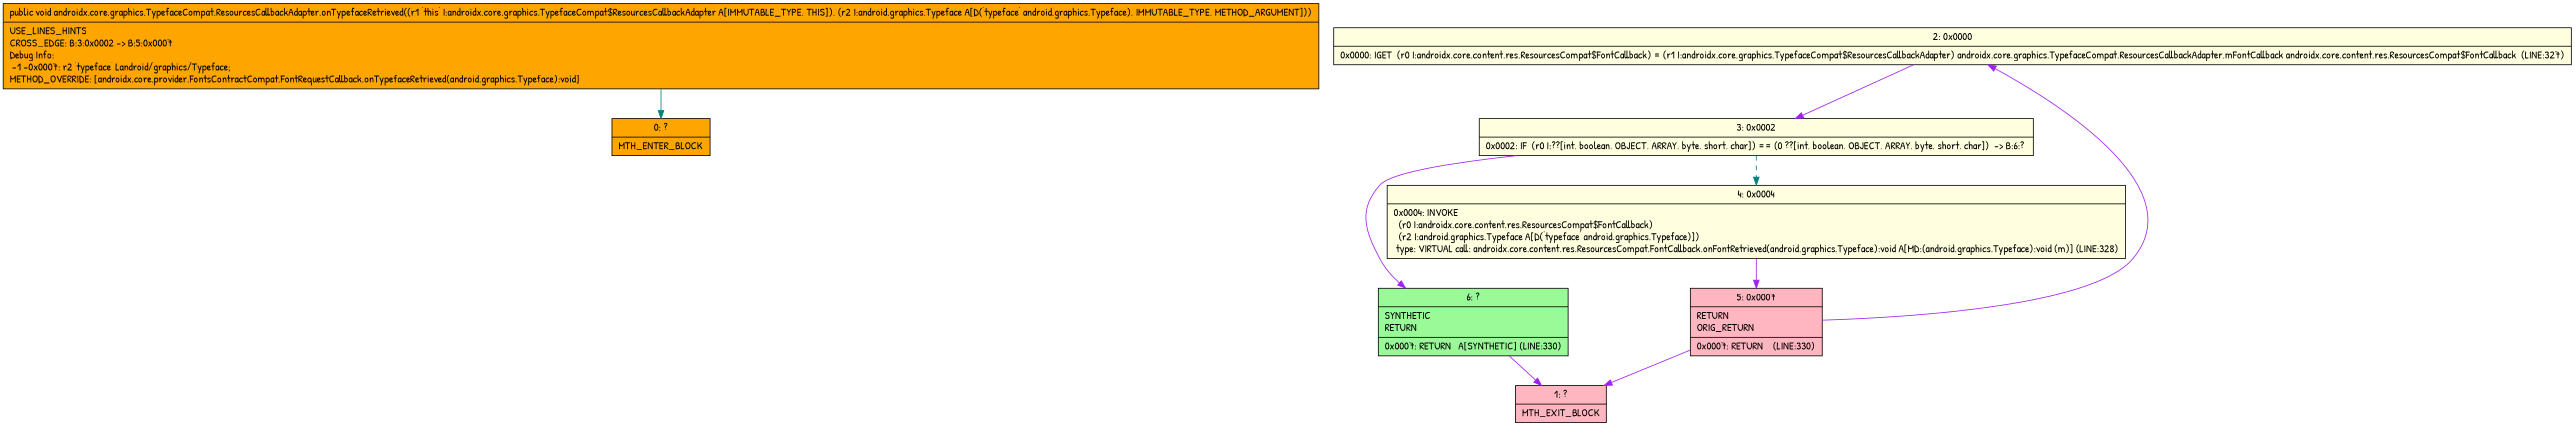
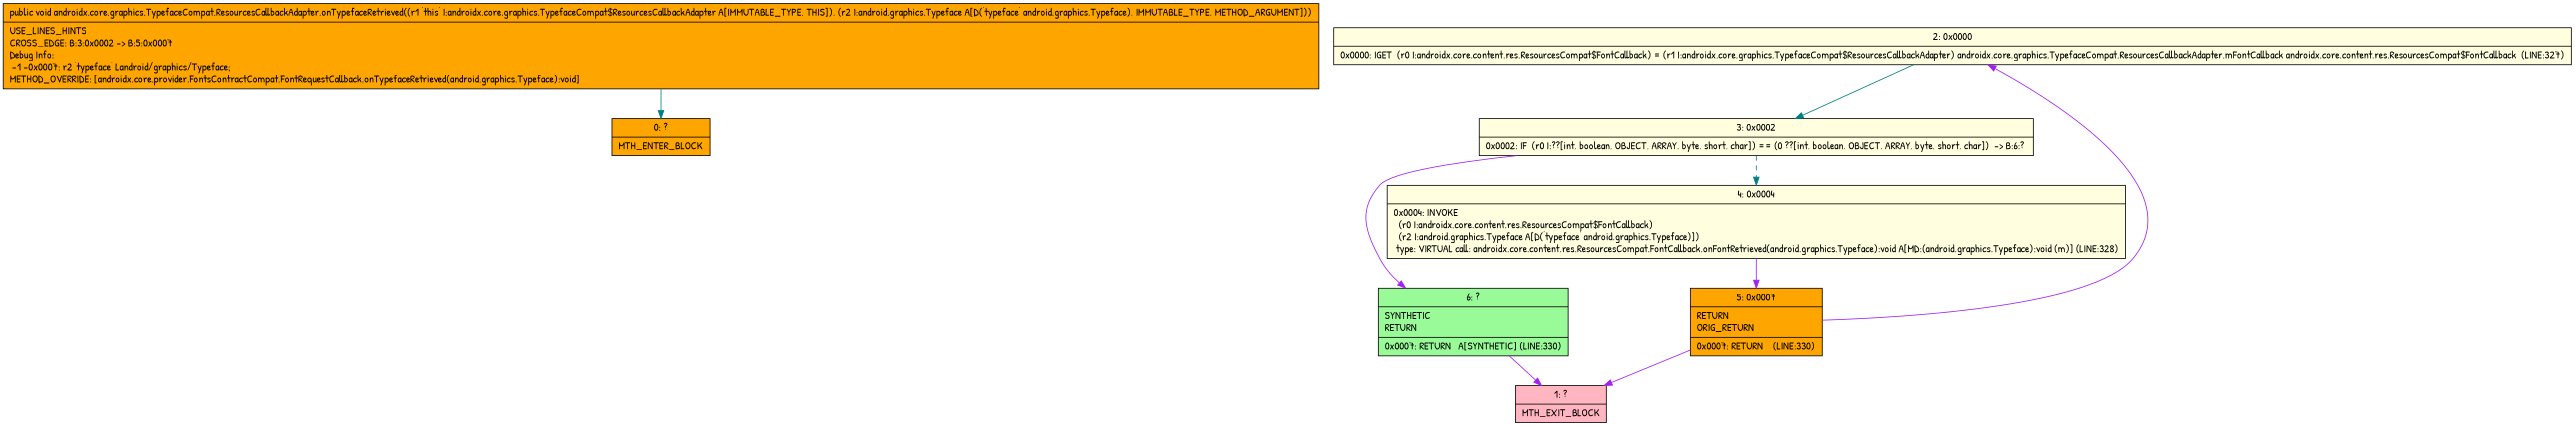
(1858, 90) -> (1858, 90)
(1756, 322) -> (1756, 322)
